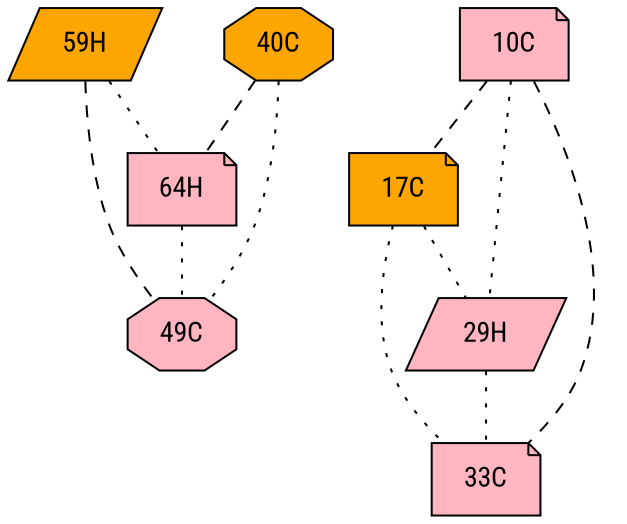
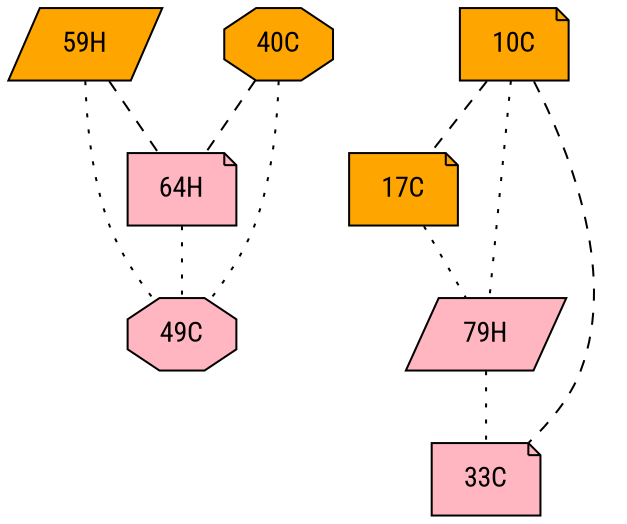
(514, 44) -> (514, 44)
(134, 117) -> (134, 117)
(101, 198) -> (101, 198)
(486, 334) -> (486, 334)
(384, 343) -> none
